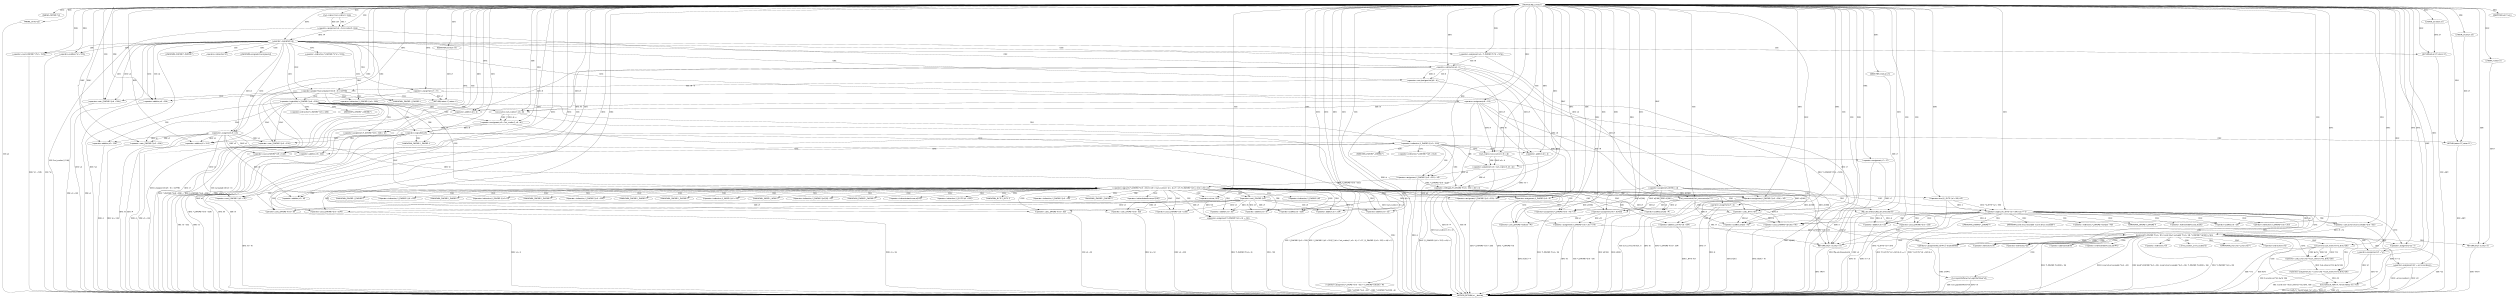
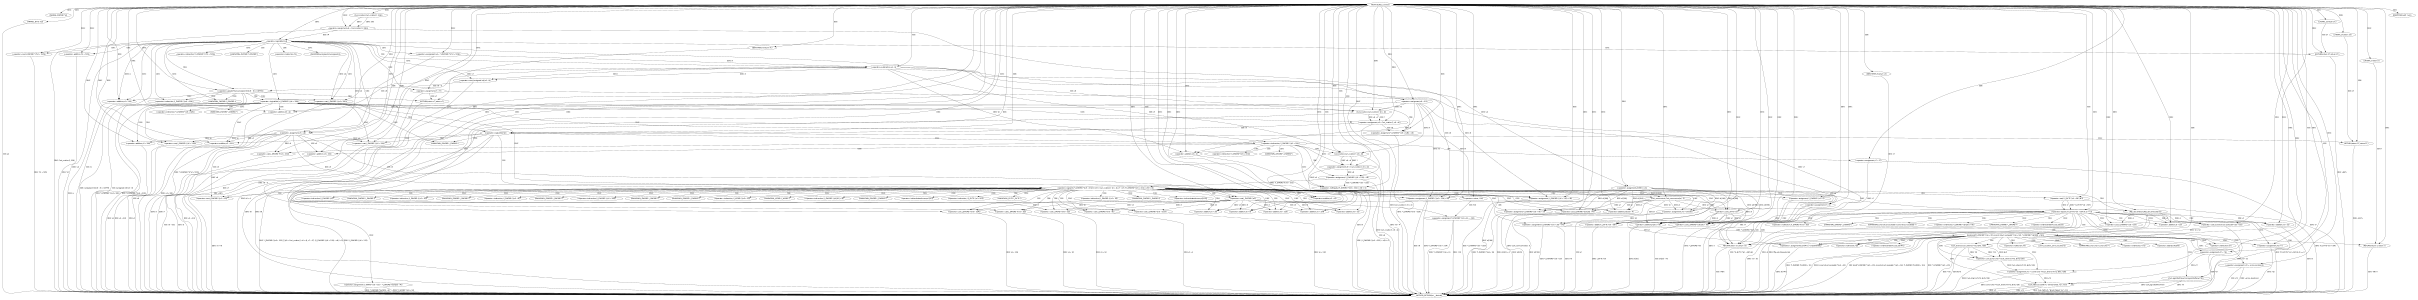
(1562, 218) -> (1624, 205)
